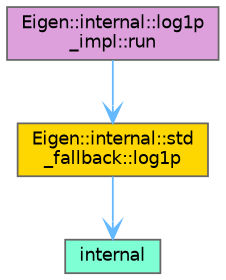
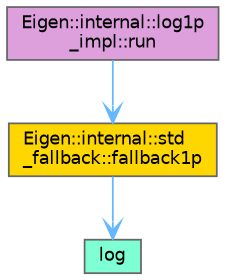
(113, 150) -> (113, 150)
(113, 256) -> (113, 256)
